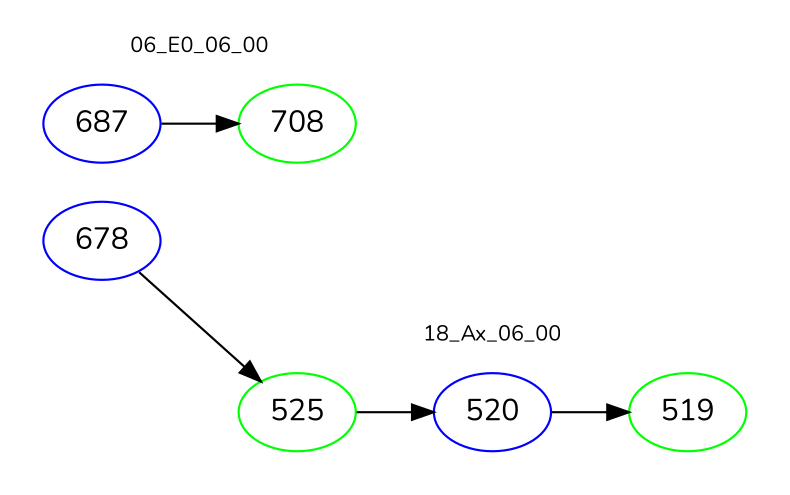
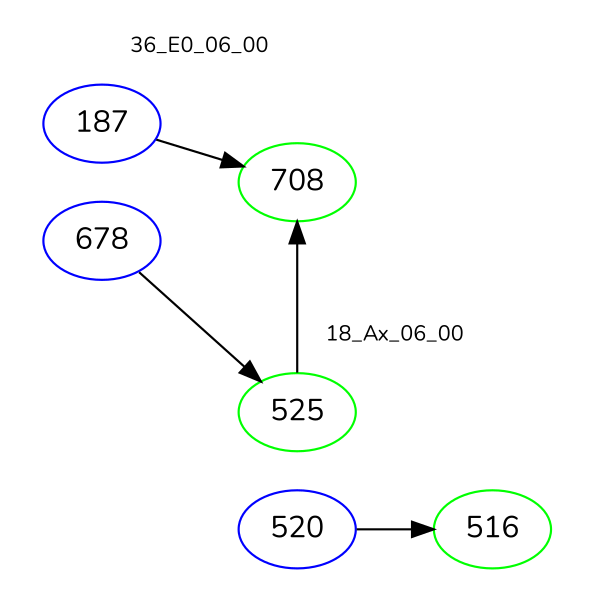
(200, 47) -> (200, 47)
(102, 124) -> (102, 124)
(384, 412) -> (297, 331)
(688, 412) -> (492, 529)
